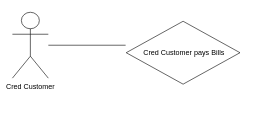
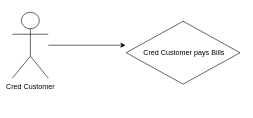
(122, 45) -> (120, 45)
